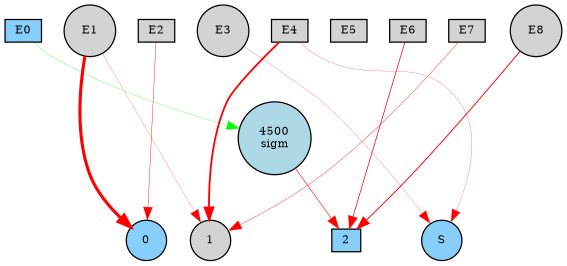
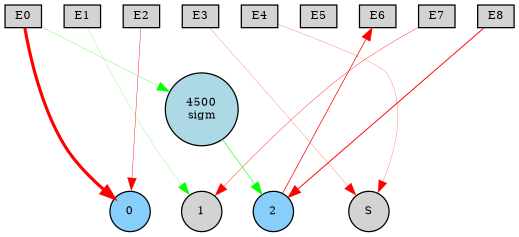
(23, 31) -> (23, 16)
(90, 31) -> (82, 16)
(223, 31) -> (200, 16)
(536, 31) -> (496, 16)
(222, 115) -> none
(144, 124) -> (127, 100)
(82, 143) -> (50, 117)
(375, 143) -> (324, 116)
(313, 193) -> (238, 161)
(346, 240) -> (273, 211)
(442, 240) -> (369, 211)
